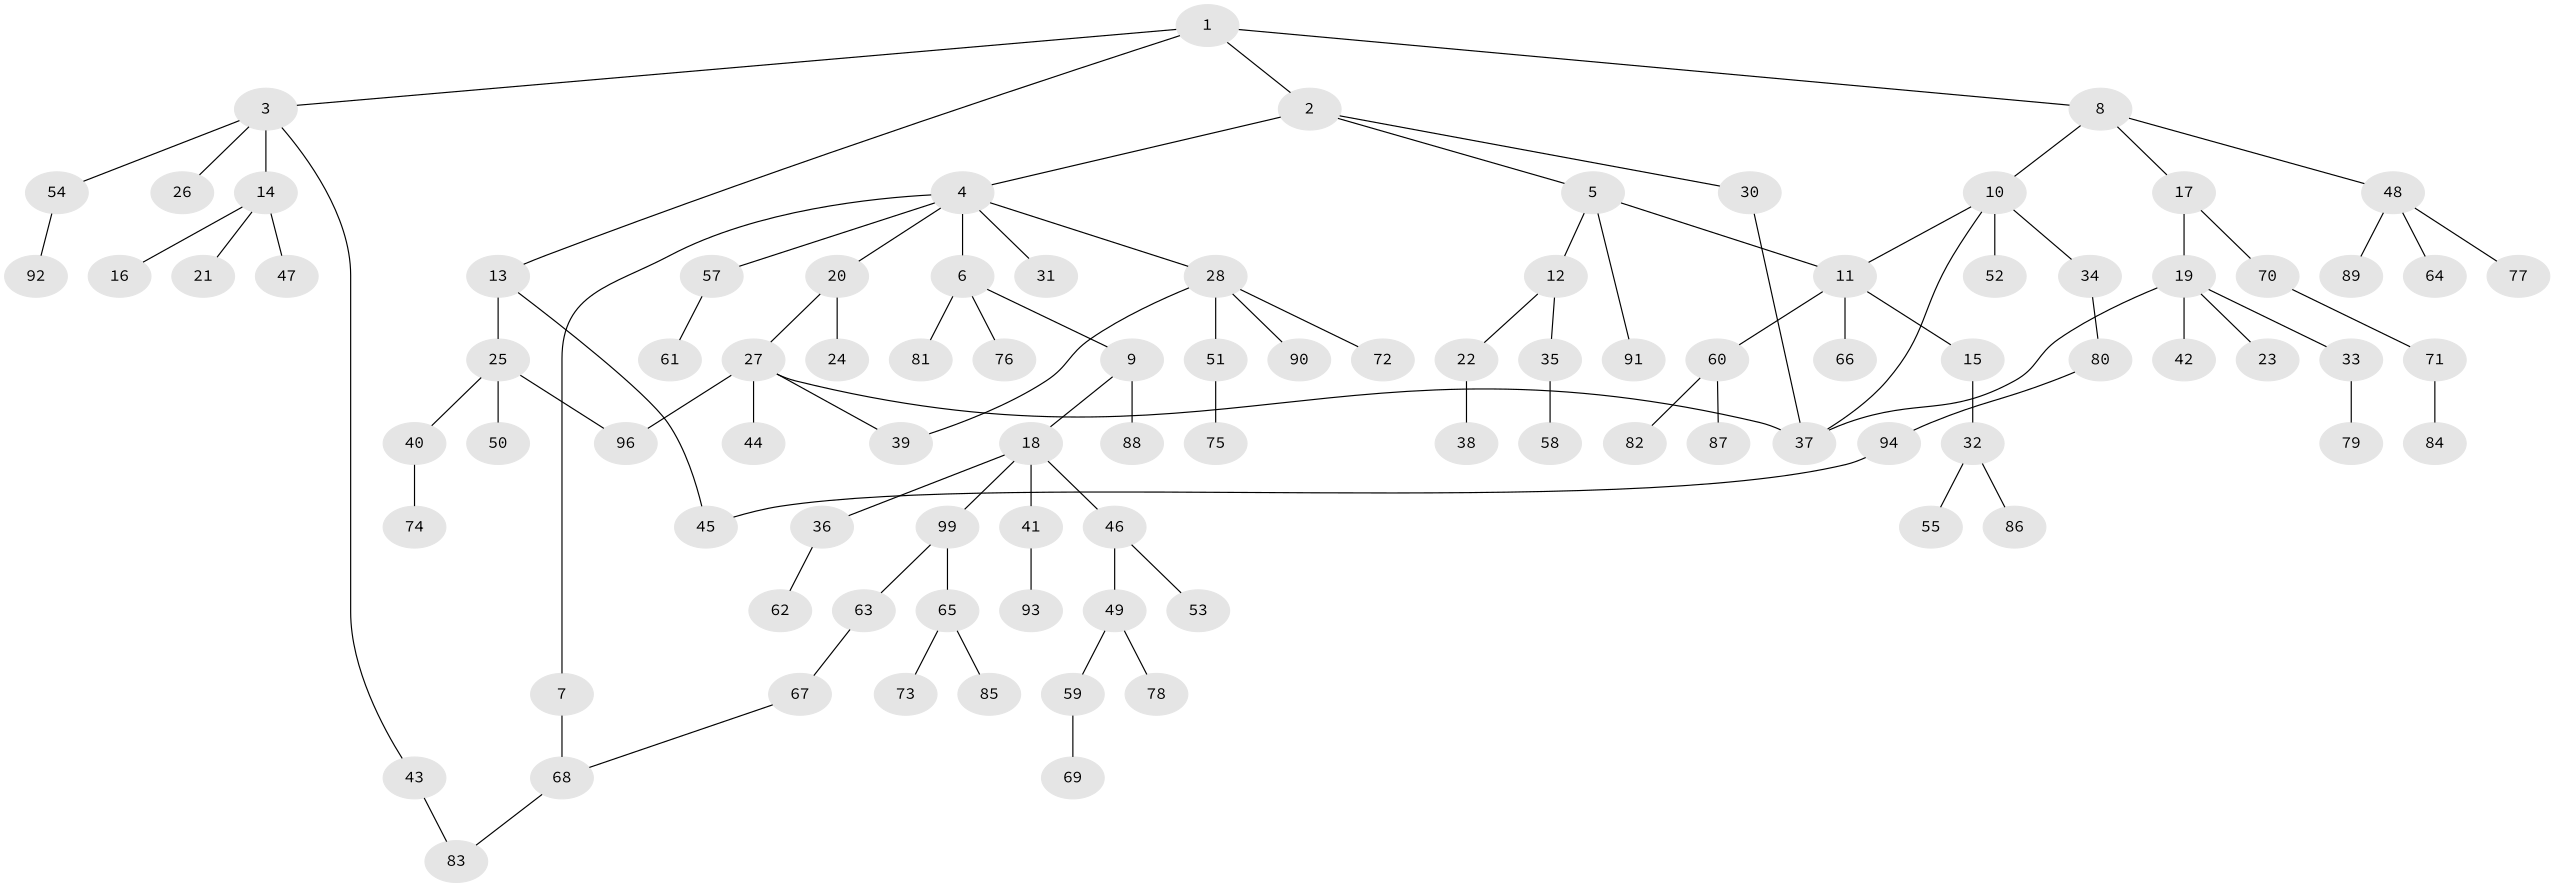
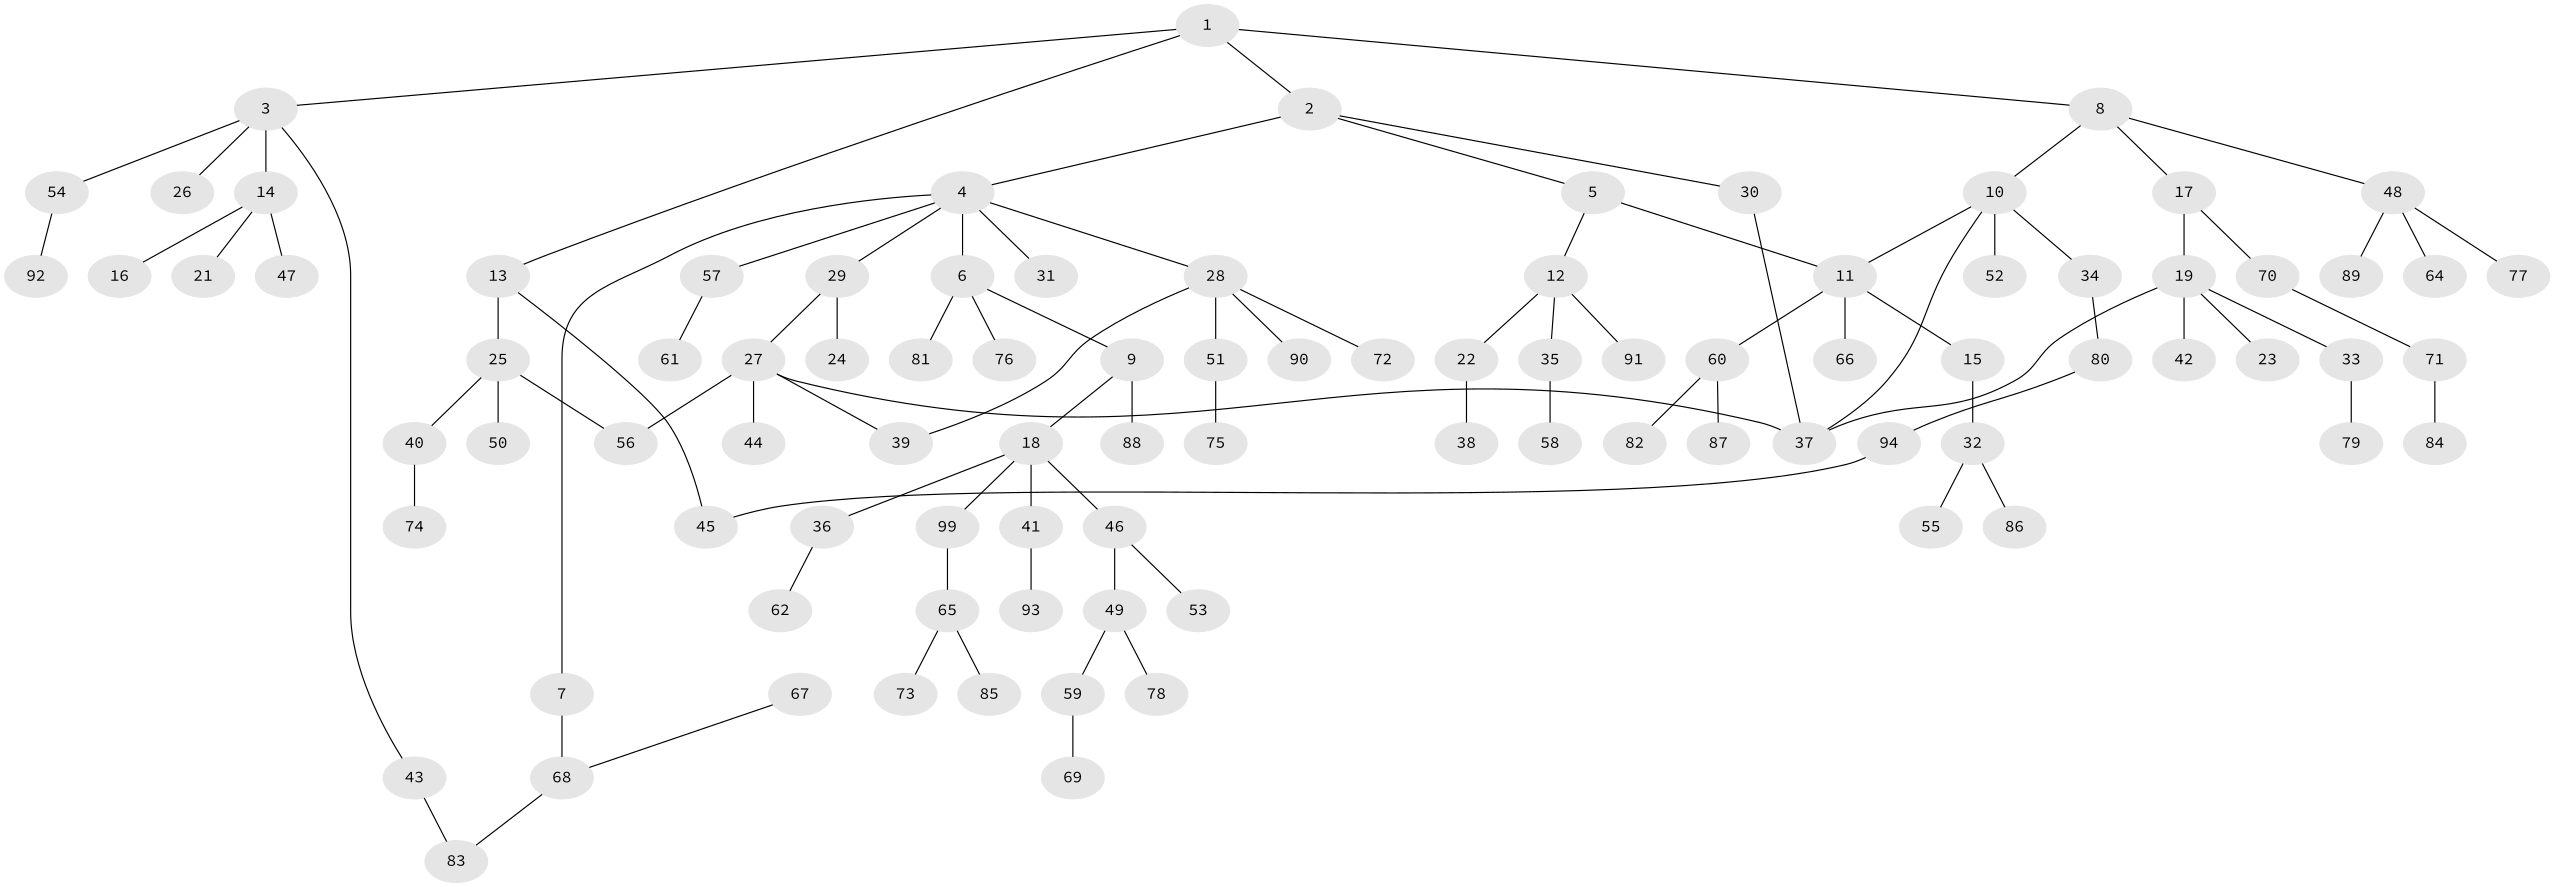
(837, 276) -> (837, 276)
(1613, 276) -> (1595, 318)
(626, 444) -> (626, 444)
(864, 611) -> none
